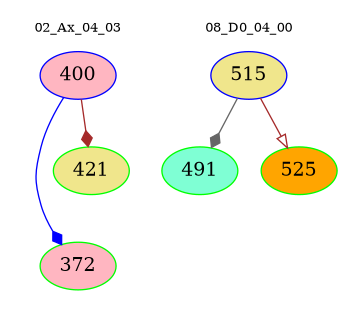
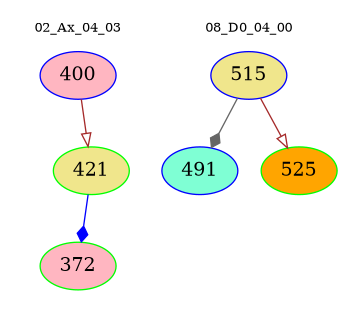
(84, 116) -> (84, 116)
(37, 163) -> (86, 210)
(200, 171) -> (200, 171)
